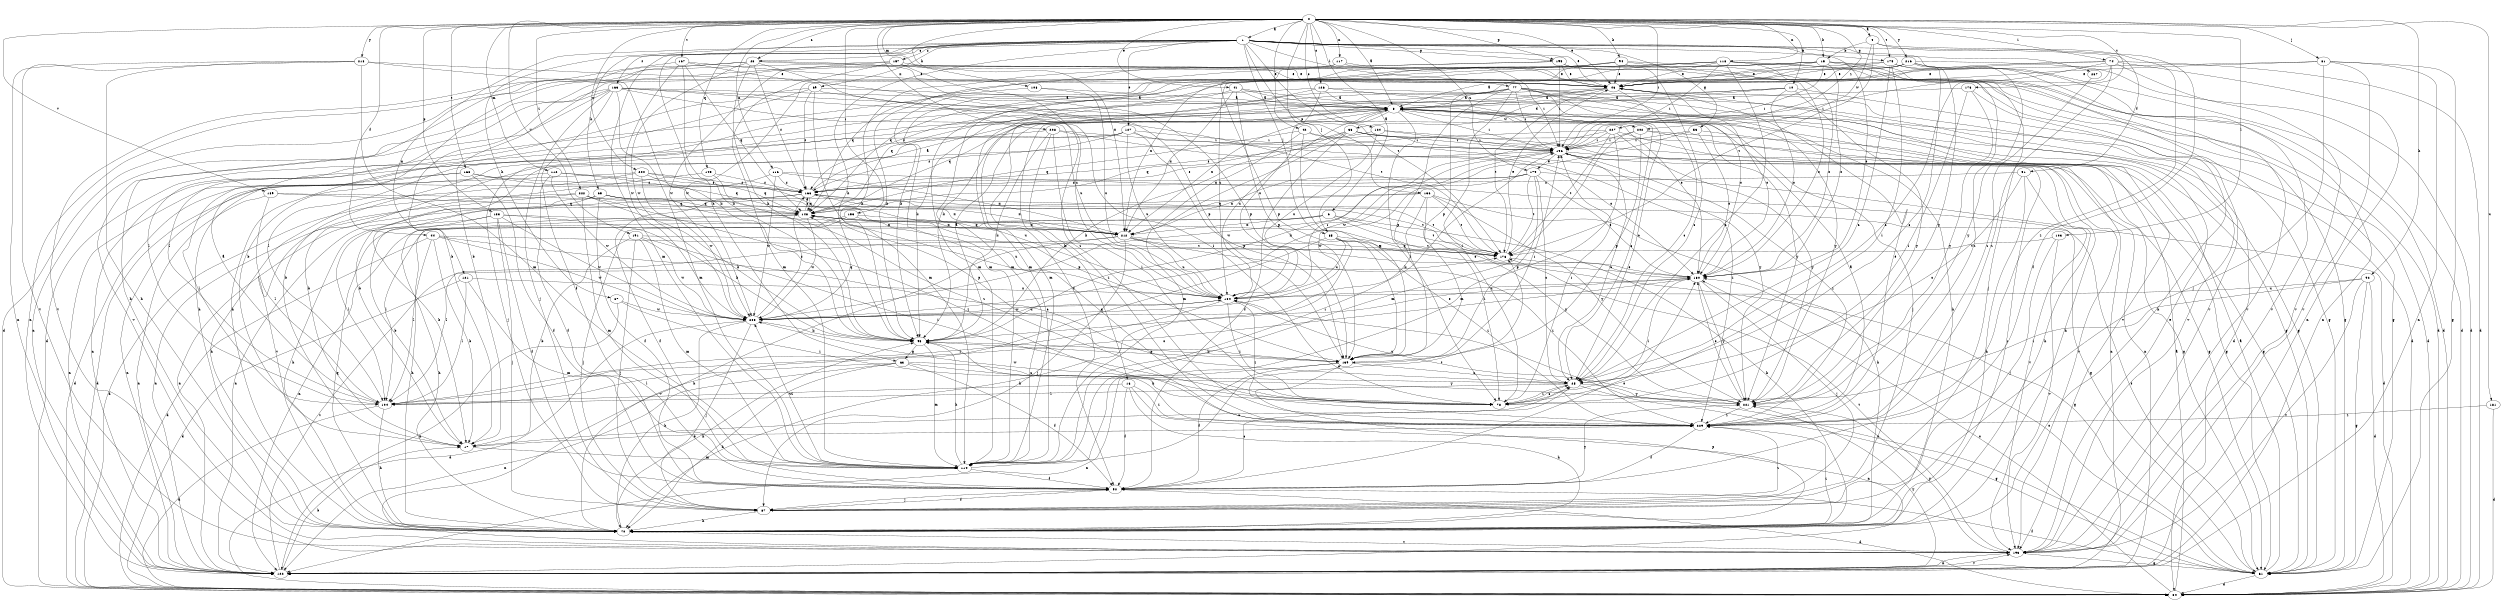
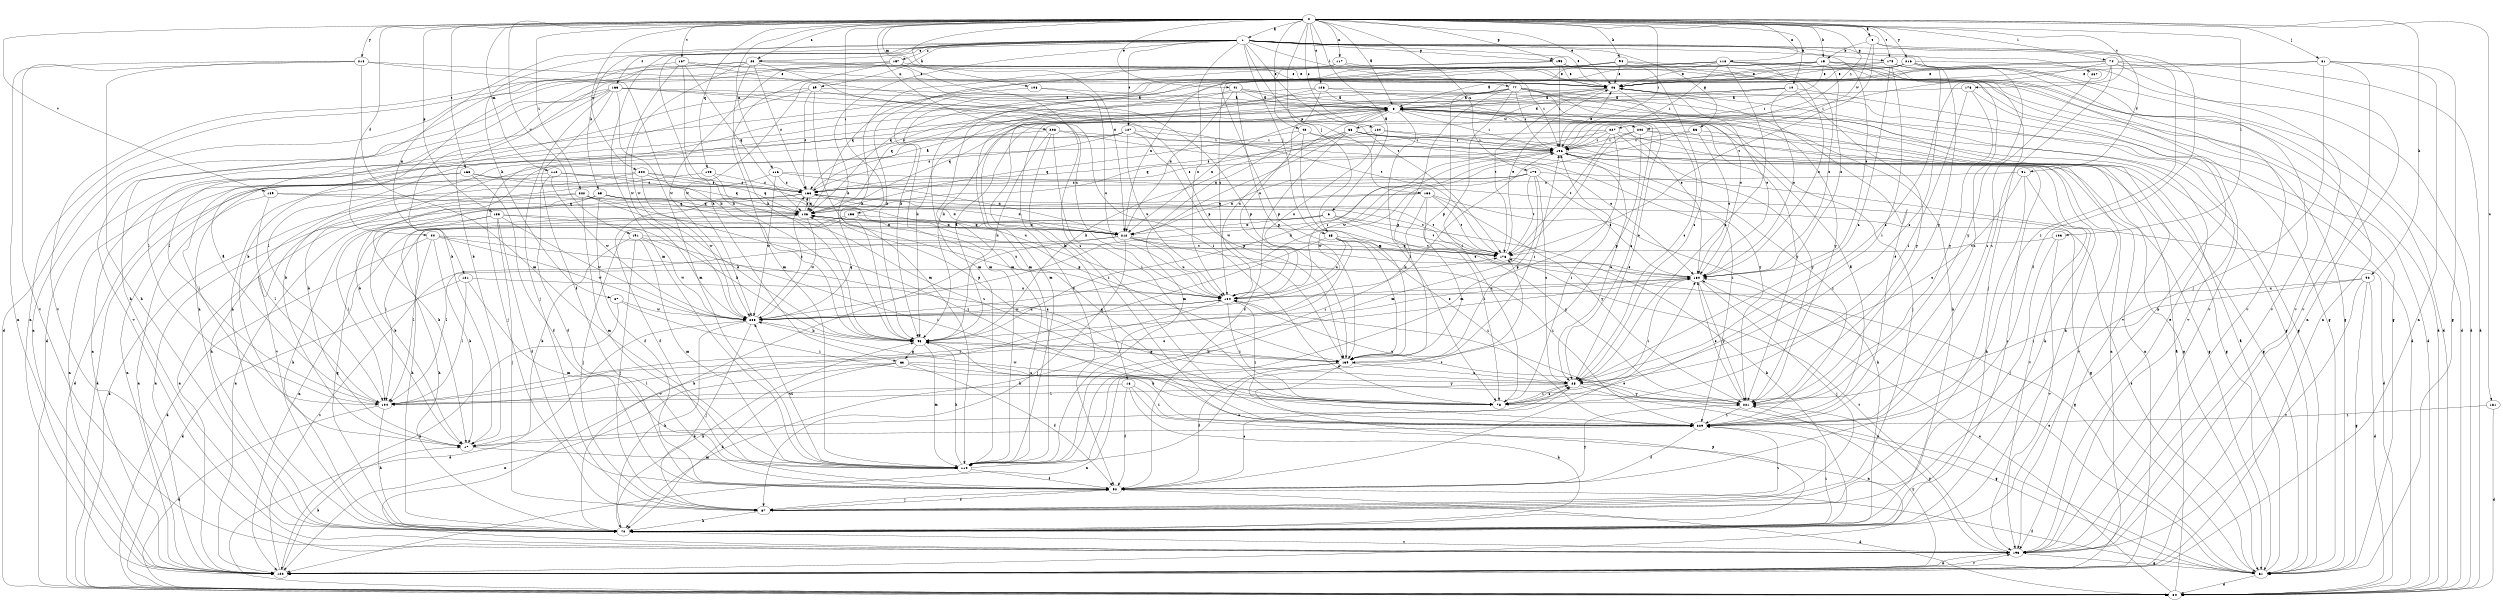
(950, 122) -> (1201, 159)
(2085, 151) -> none
(1547, 161) -> (1588, 119)
